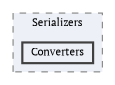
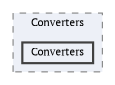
(58, 23) -> (58, 23)
